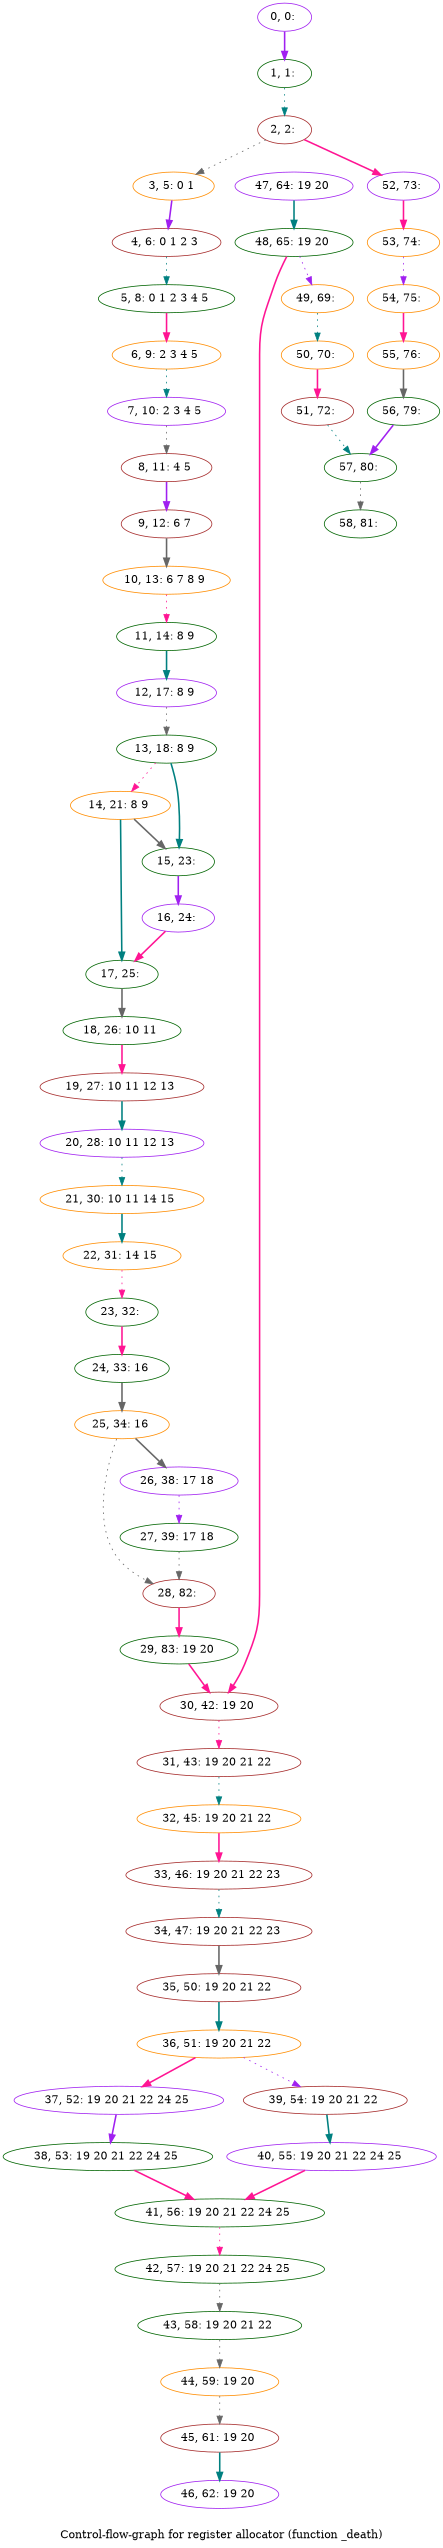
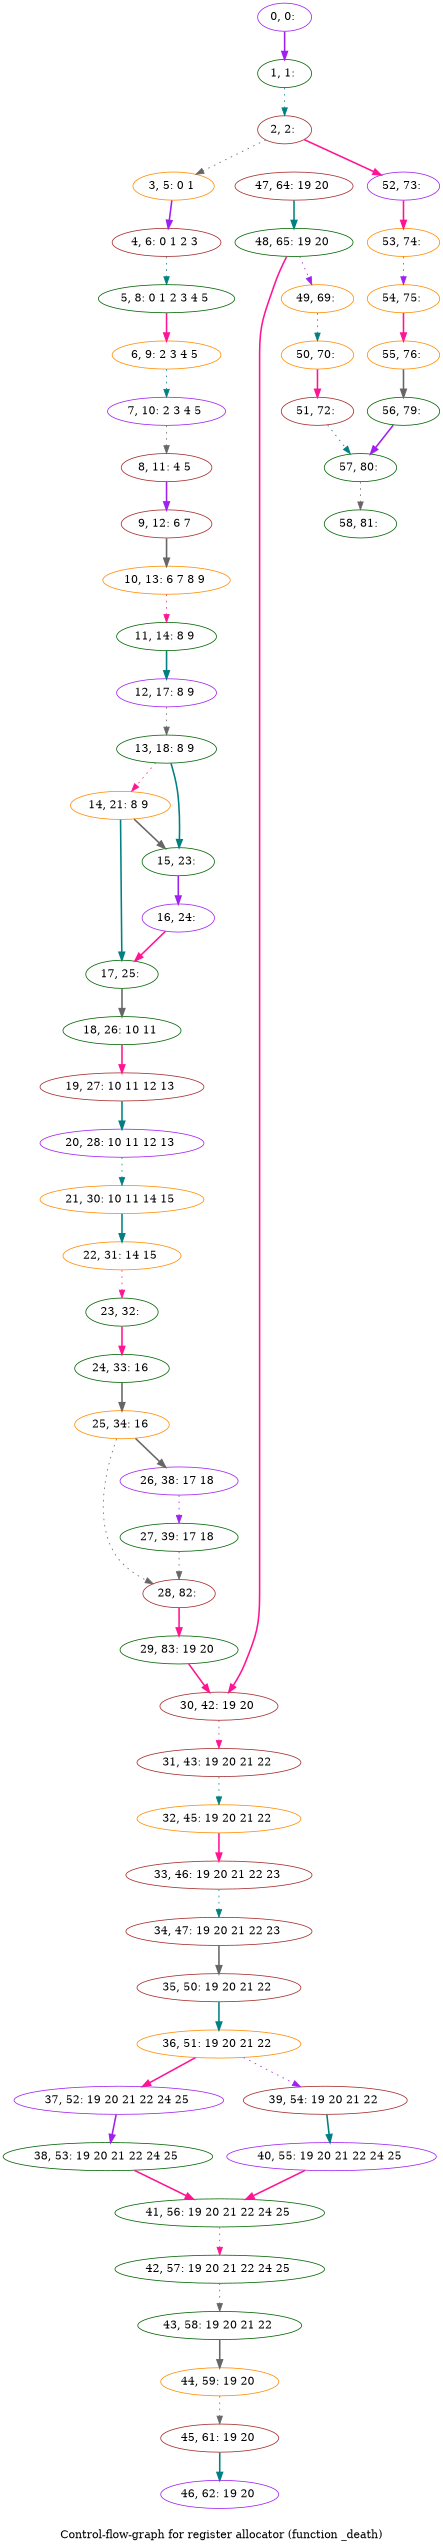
(294, 186) -> (294, 186)
(220, 2350) -> (220, 2350)
